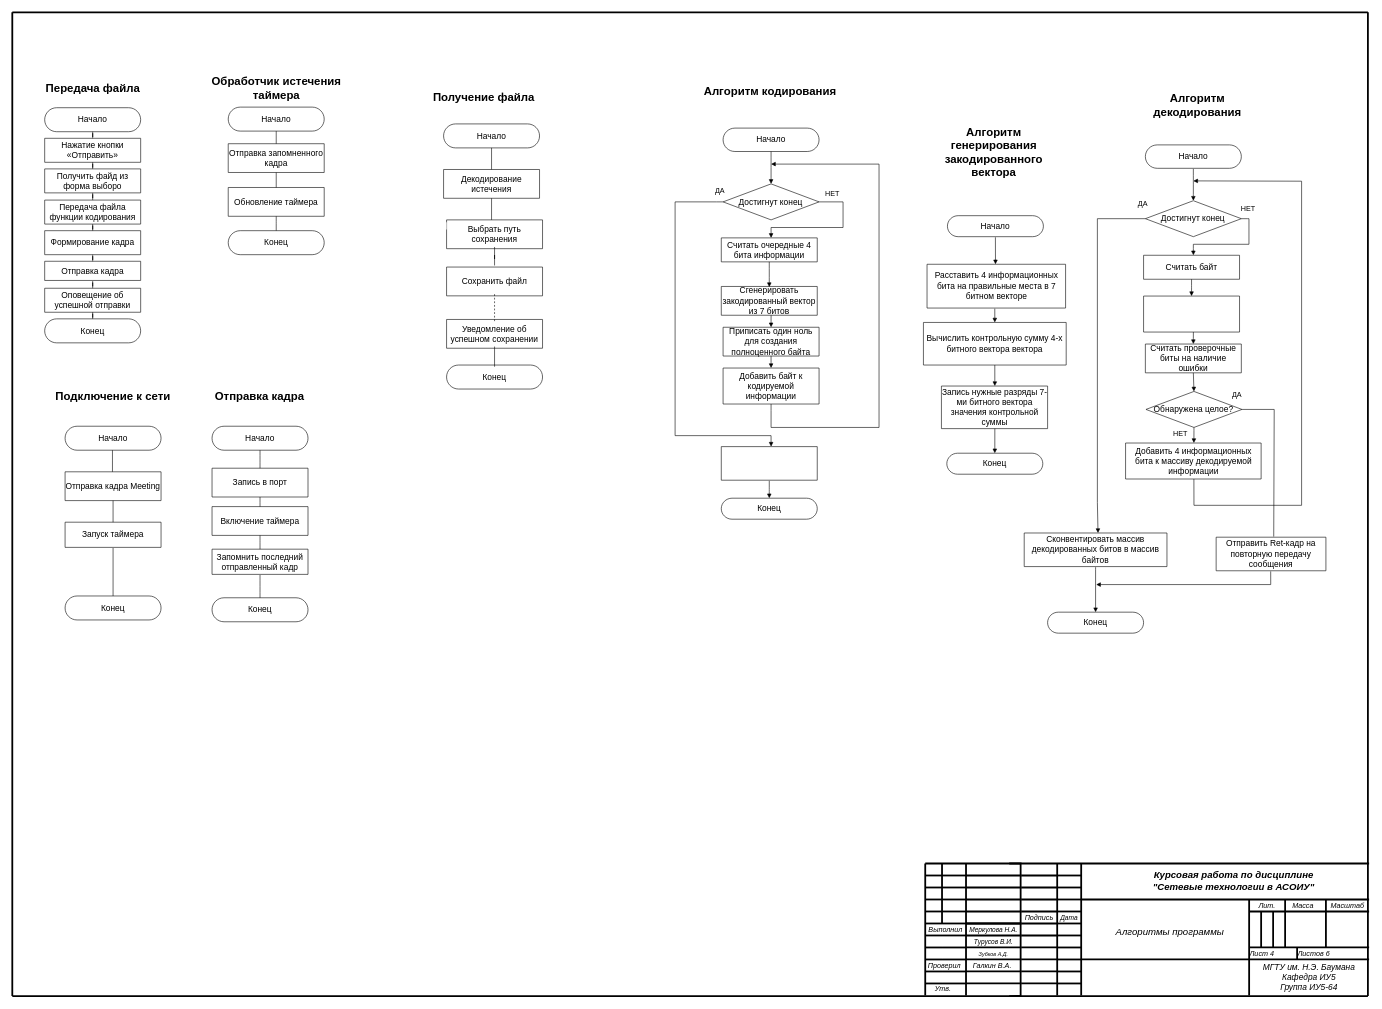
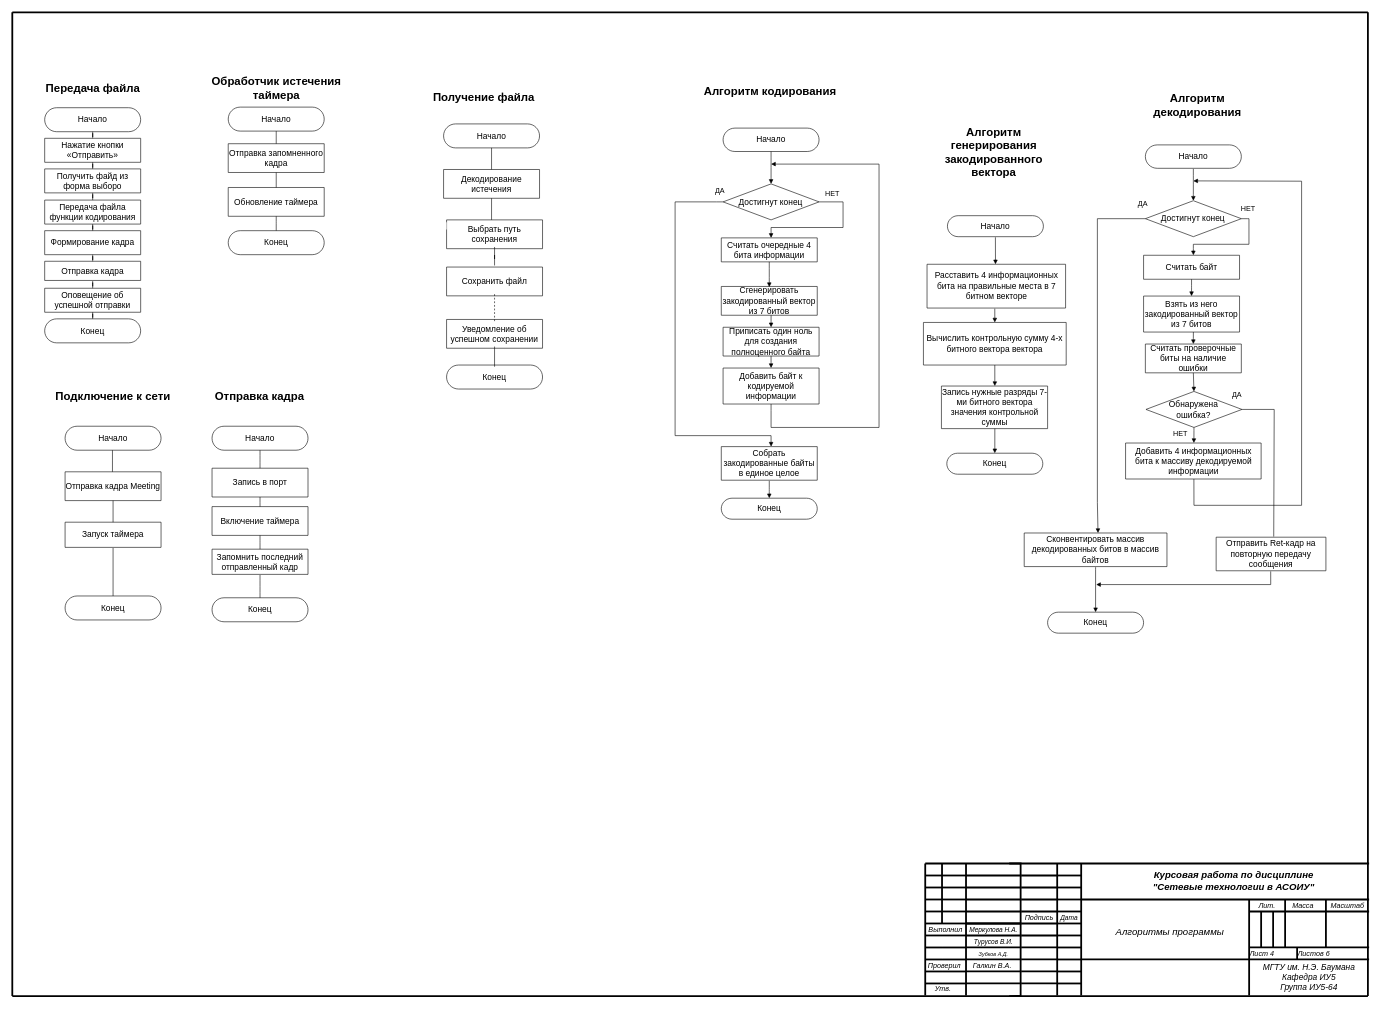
none -> (1192, 314)
(1194, 410) -> (1194, 410)
none -> (770, 463)
